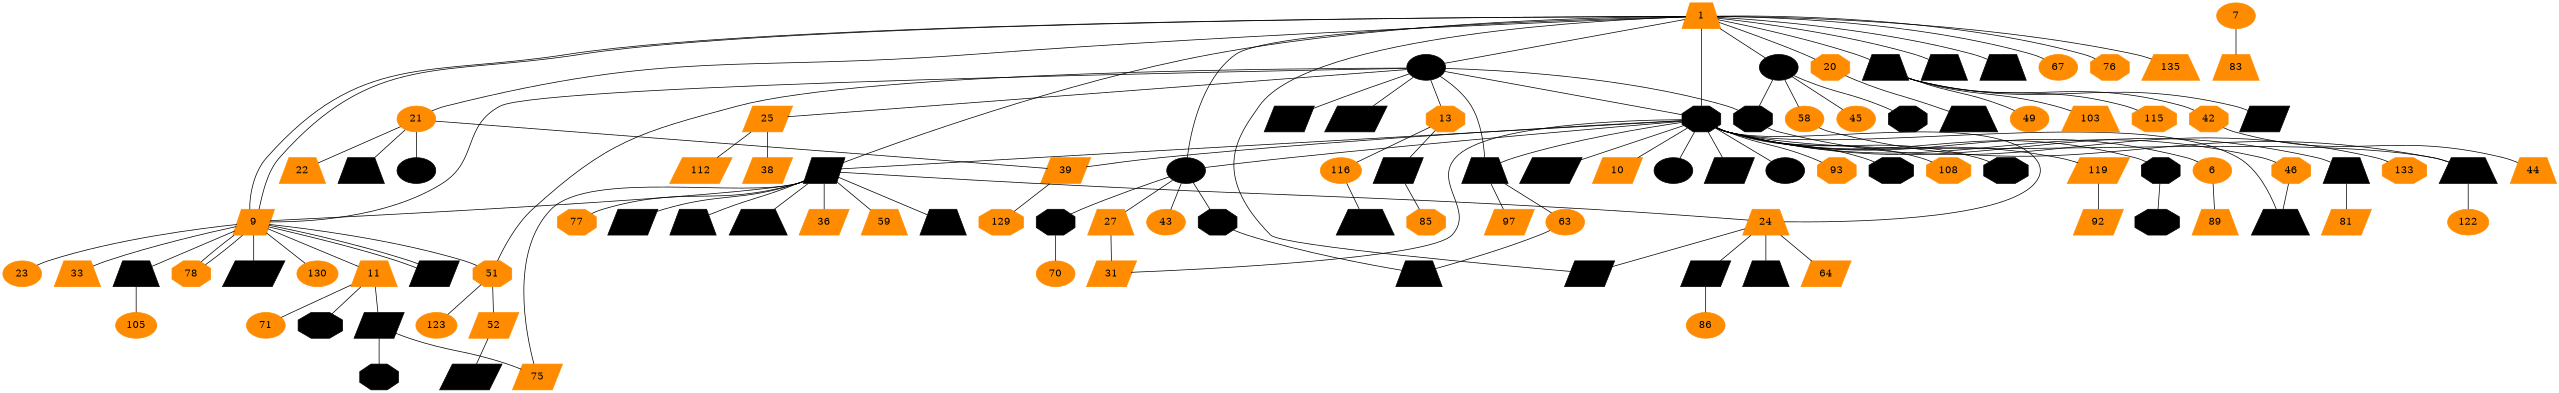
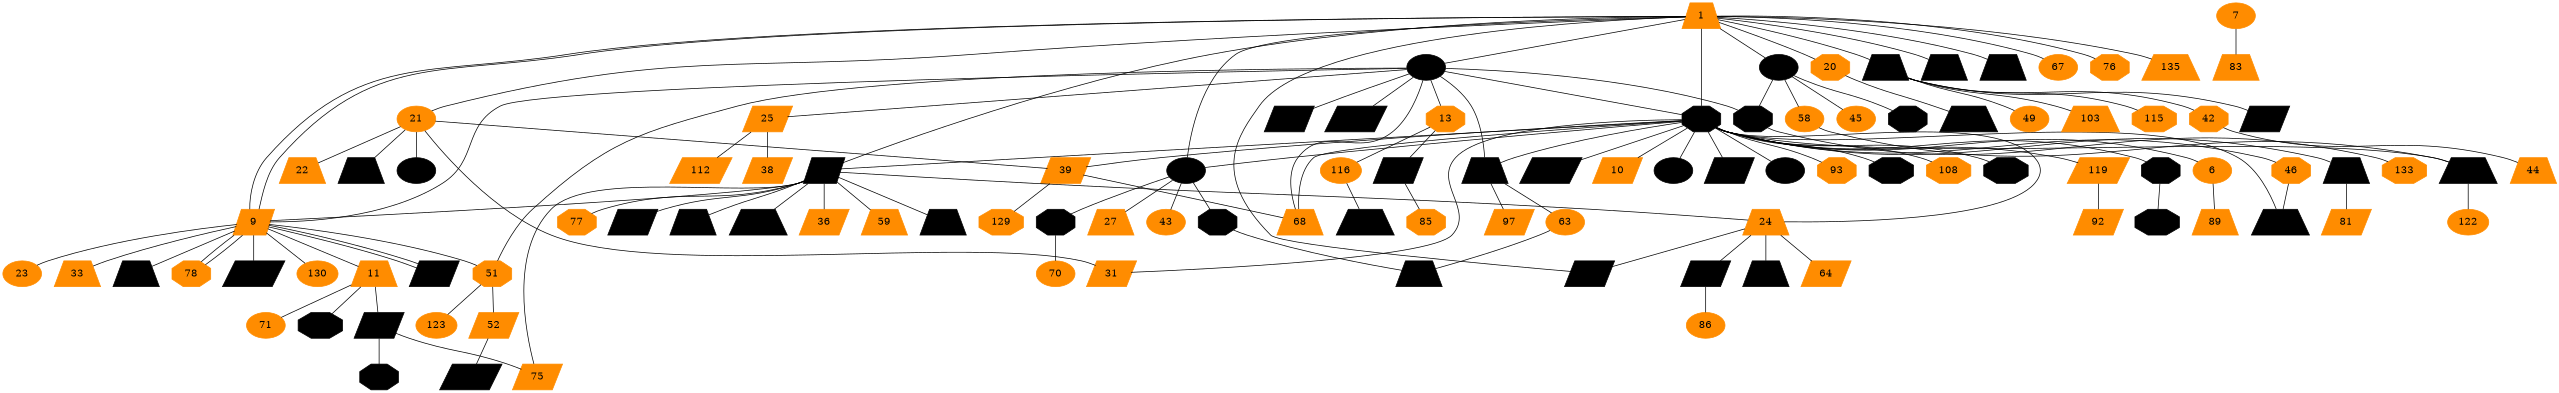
none -> (1300, 222)
(1111, 248) -> (740, 256)
(136, 325) -> none
